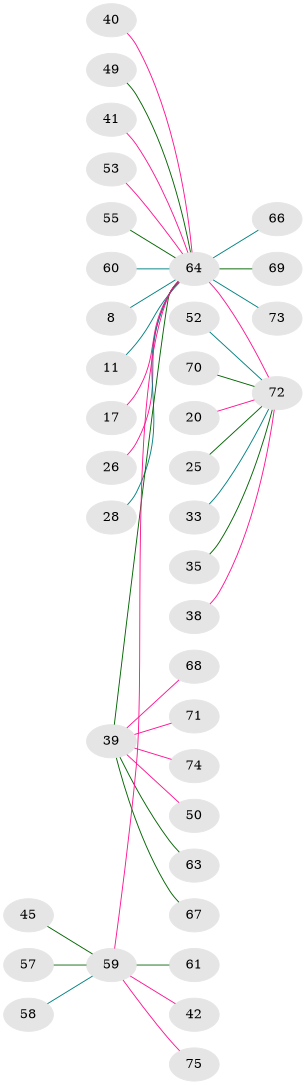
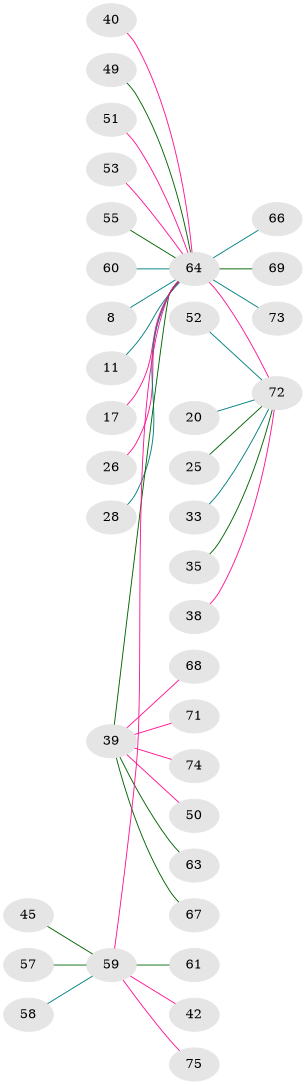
(111, 120) -> (111, 120)
(194, 368) -> none
(236, 406) -> (236, 406)
